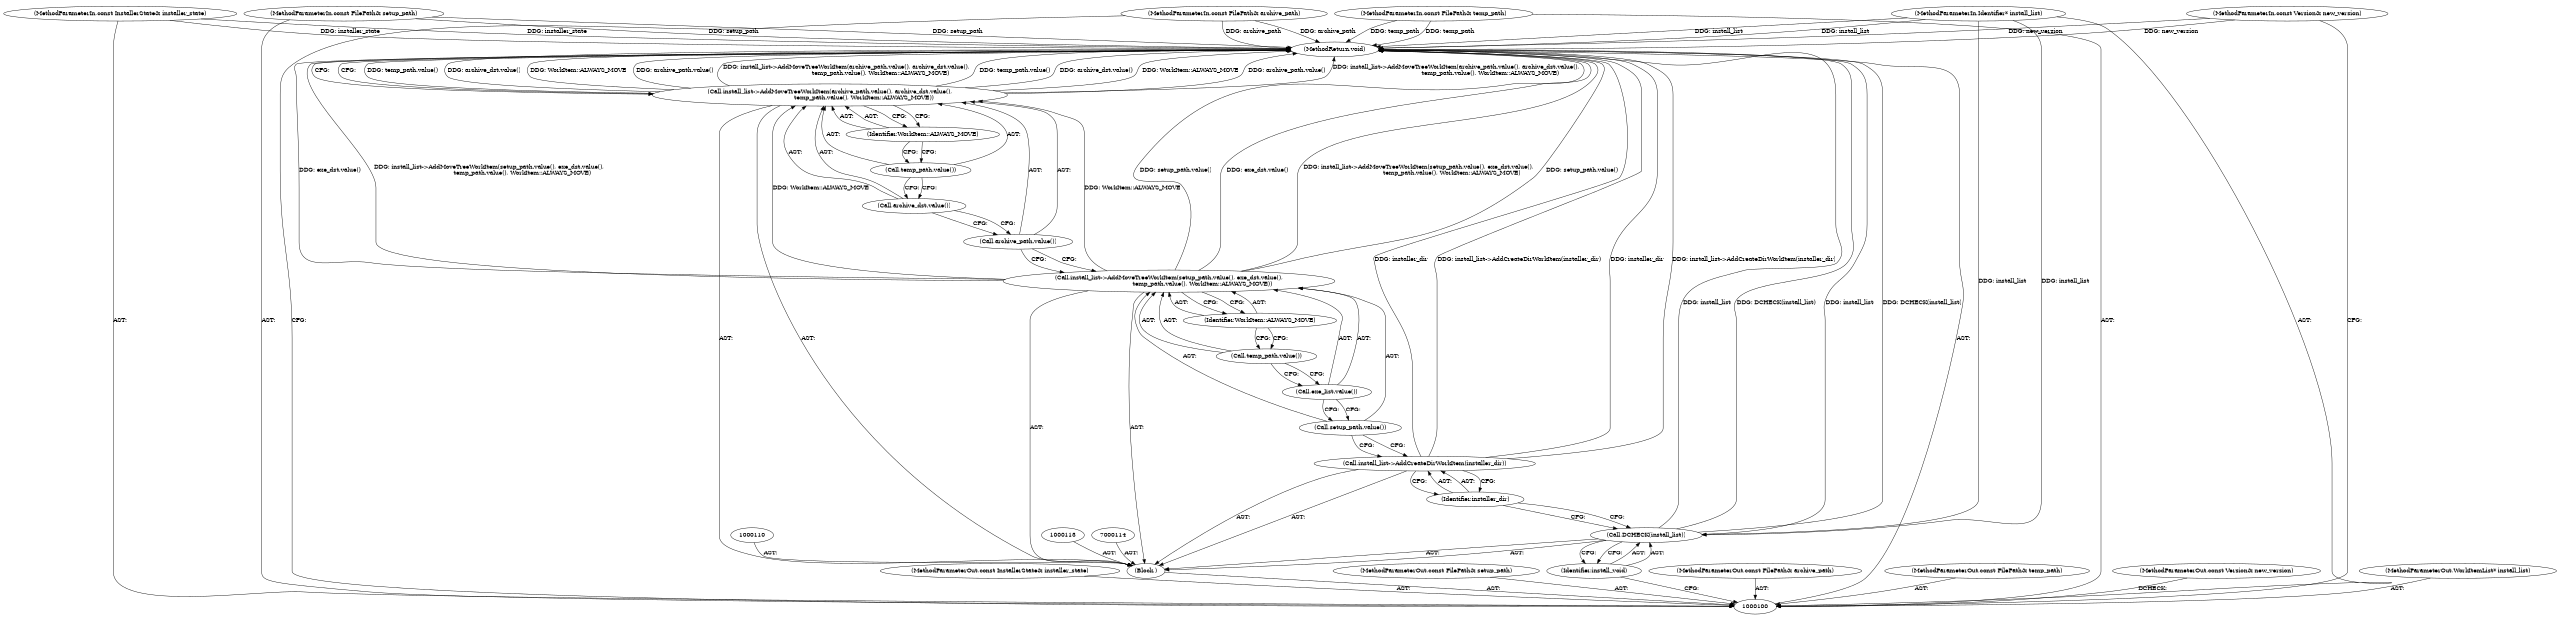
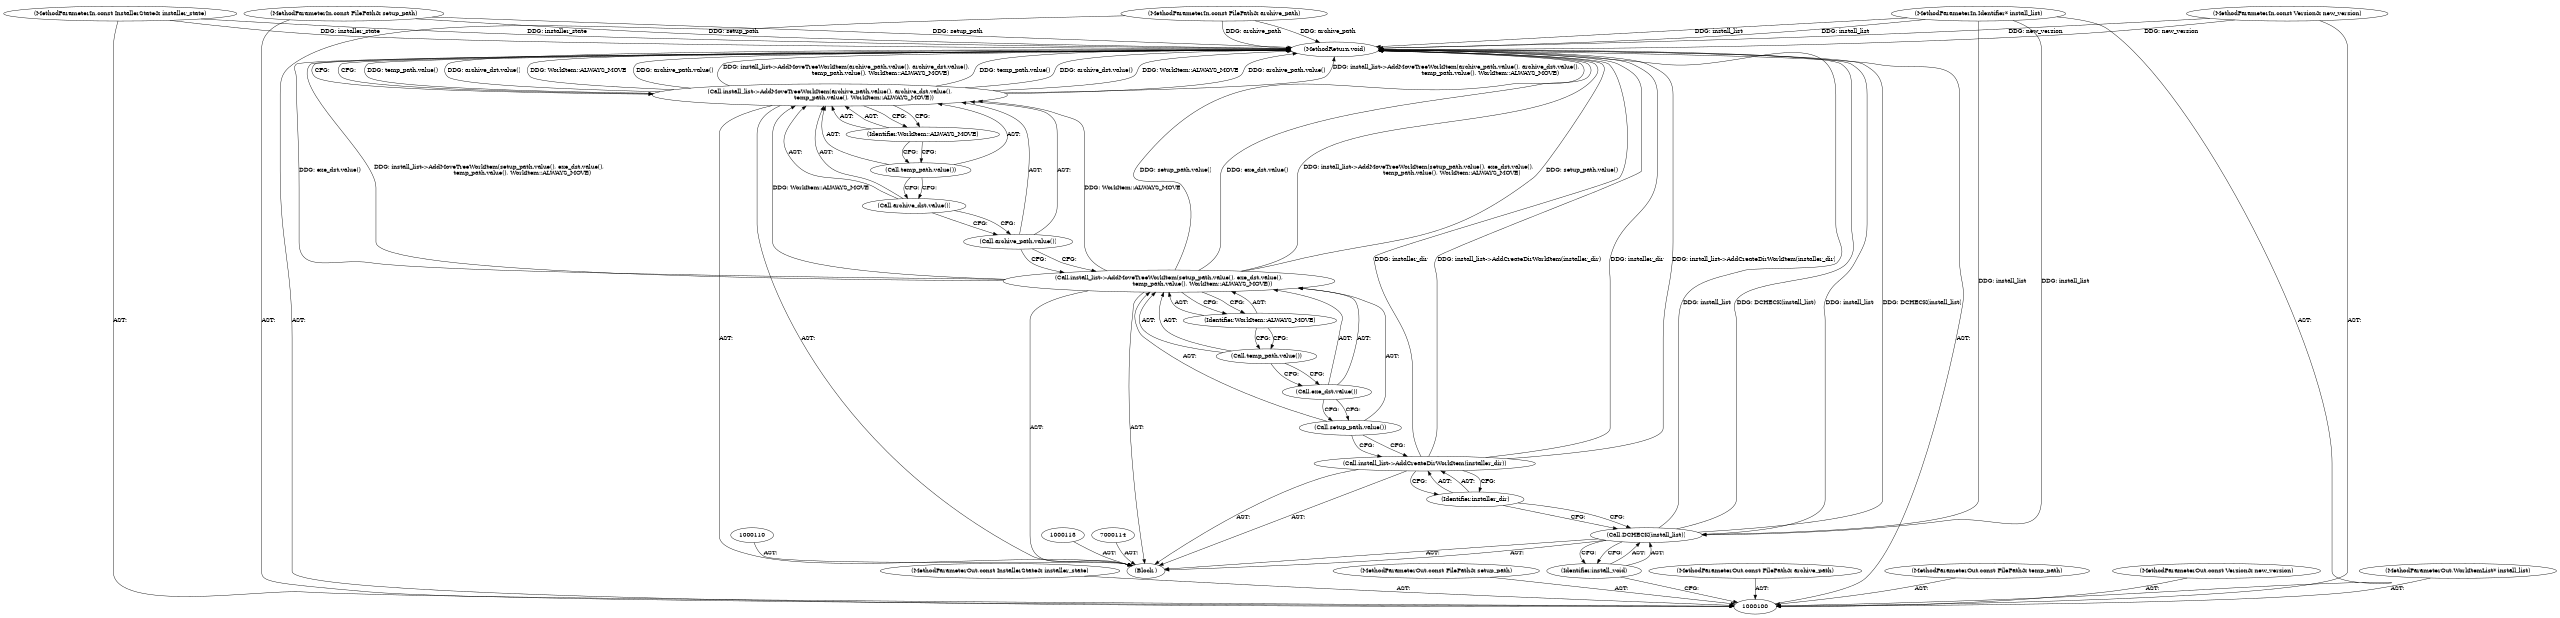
(1434, 14) -> none
(300, 321) -> (300, 321)
(2355, 321) -> (2355, 321)
(1327, 392) -> (1327, 392)
(1447, 589) -> none
(2154, 589) -> (2154, 589)
